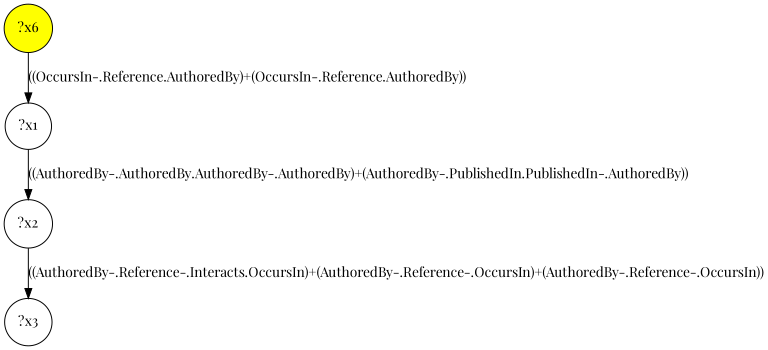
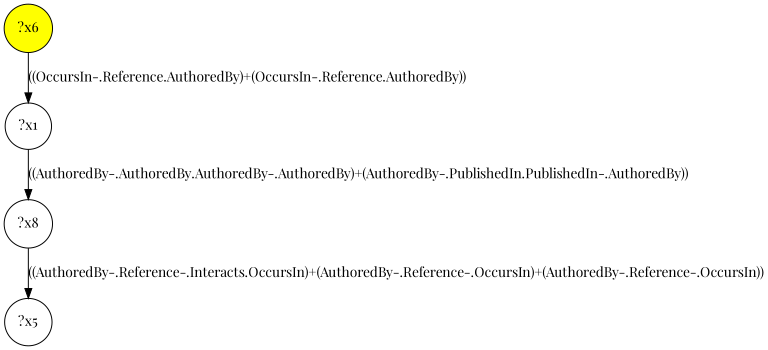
(28, 224) -> (28, 224)
(28, 322) -> (28, 322)
